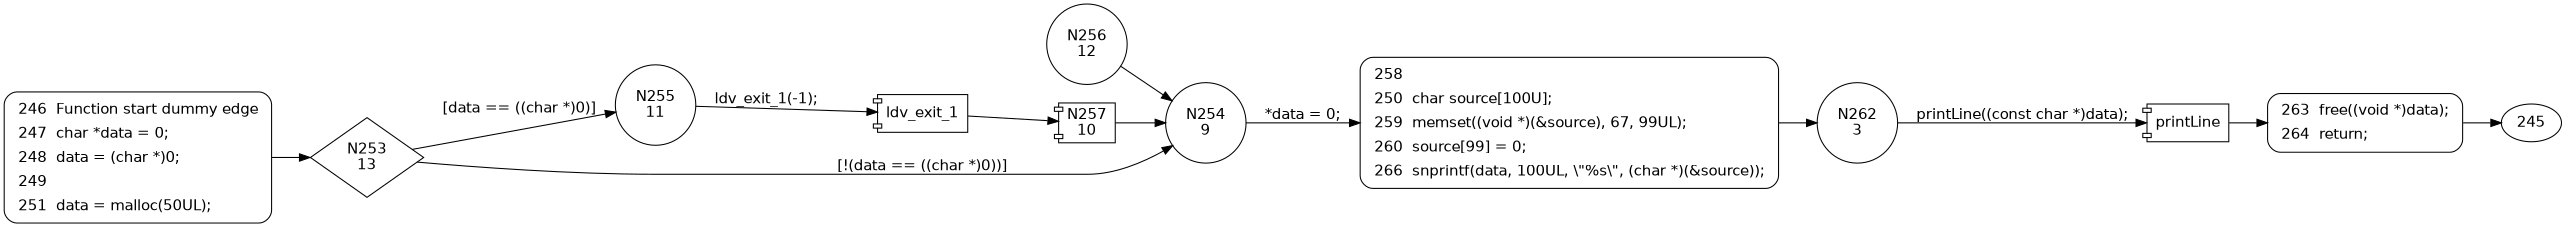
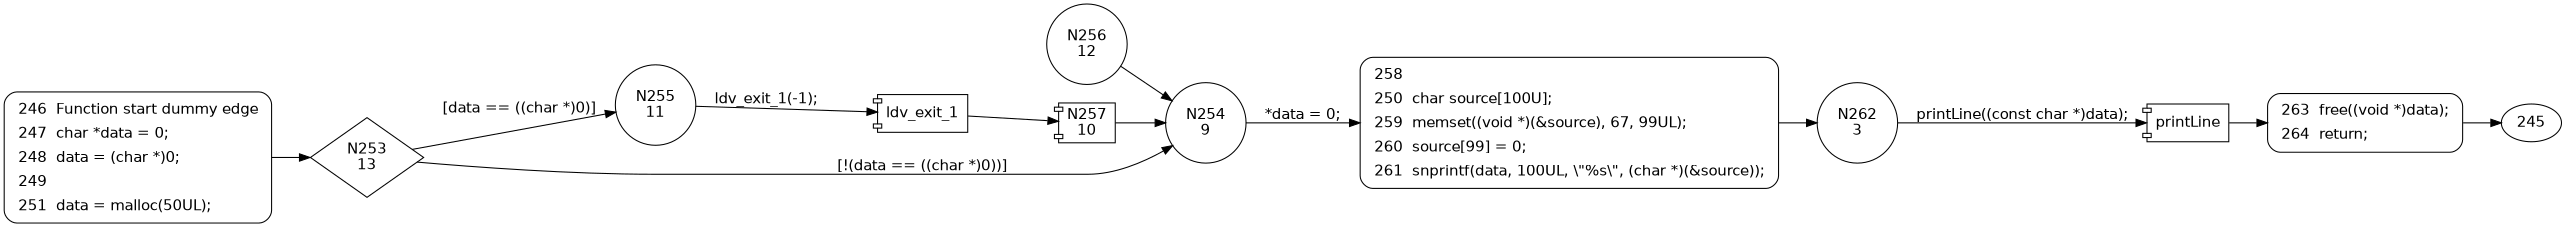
(1389, 171) -> (1389, 171)
